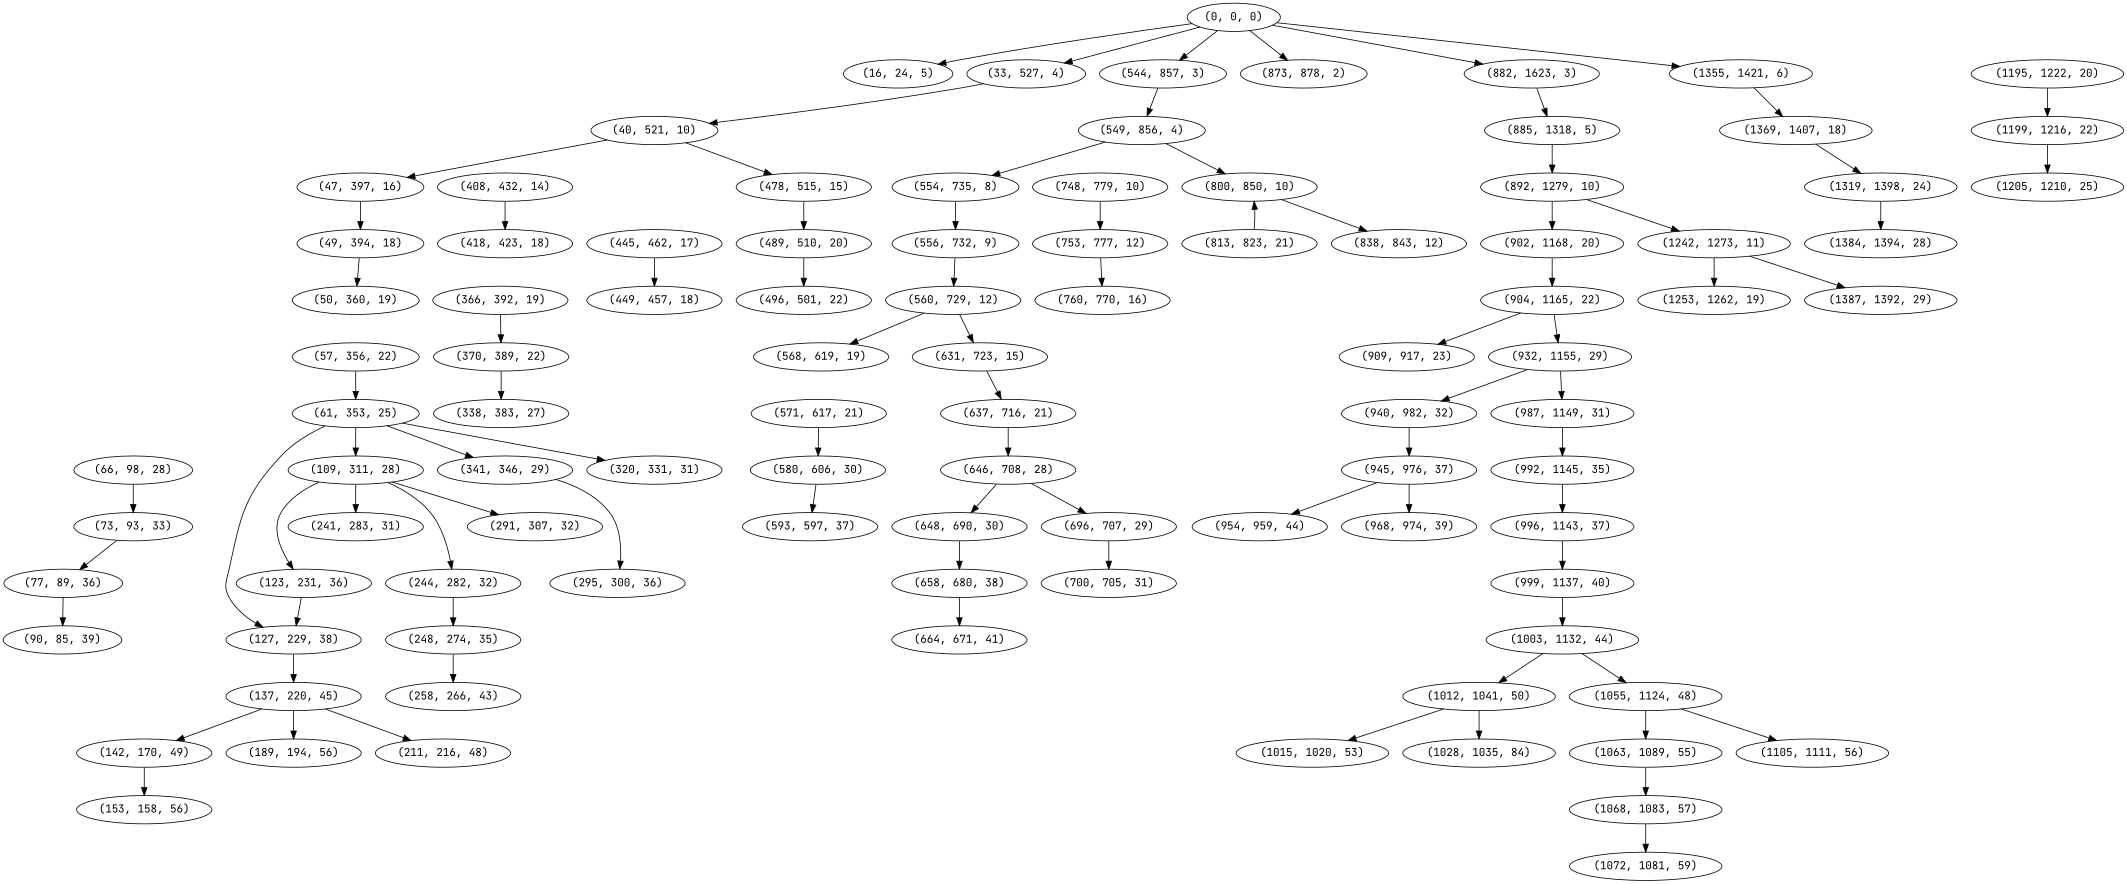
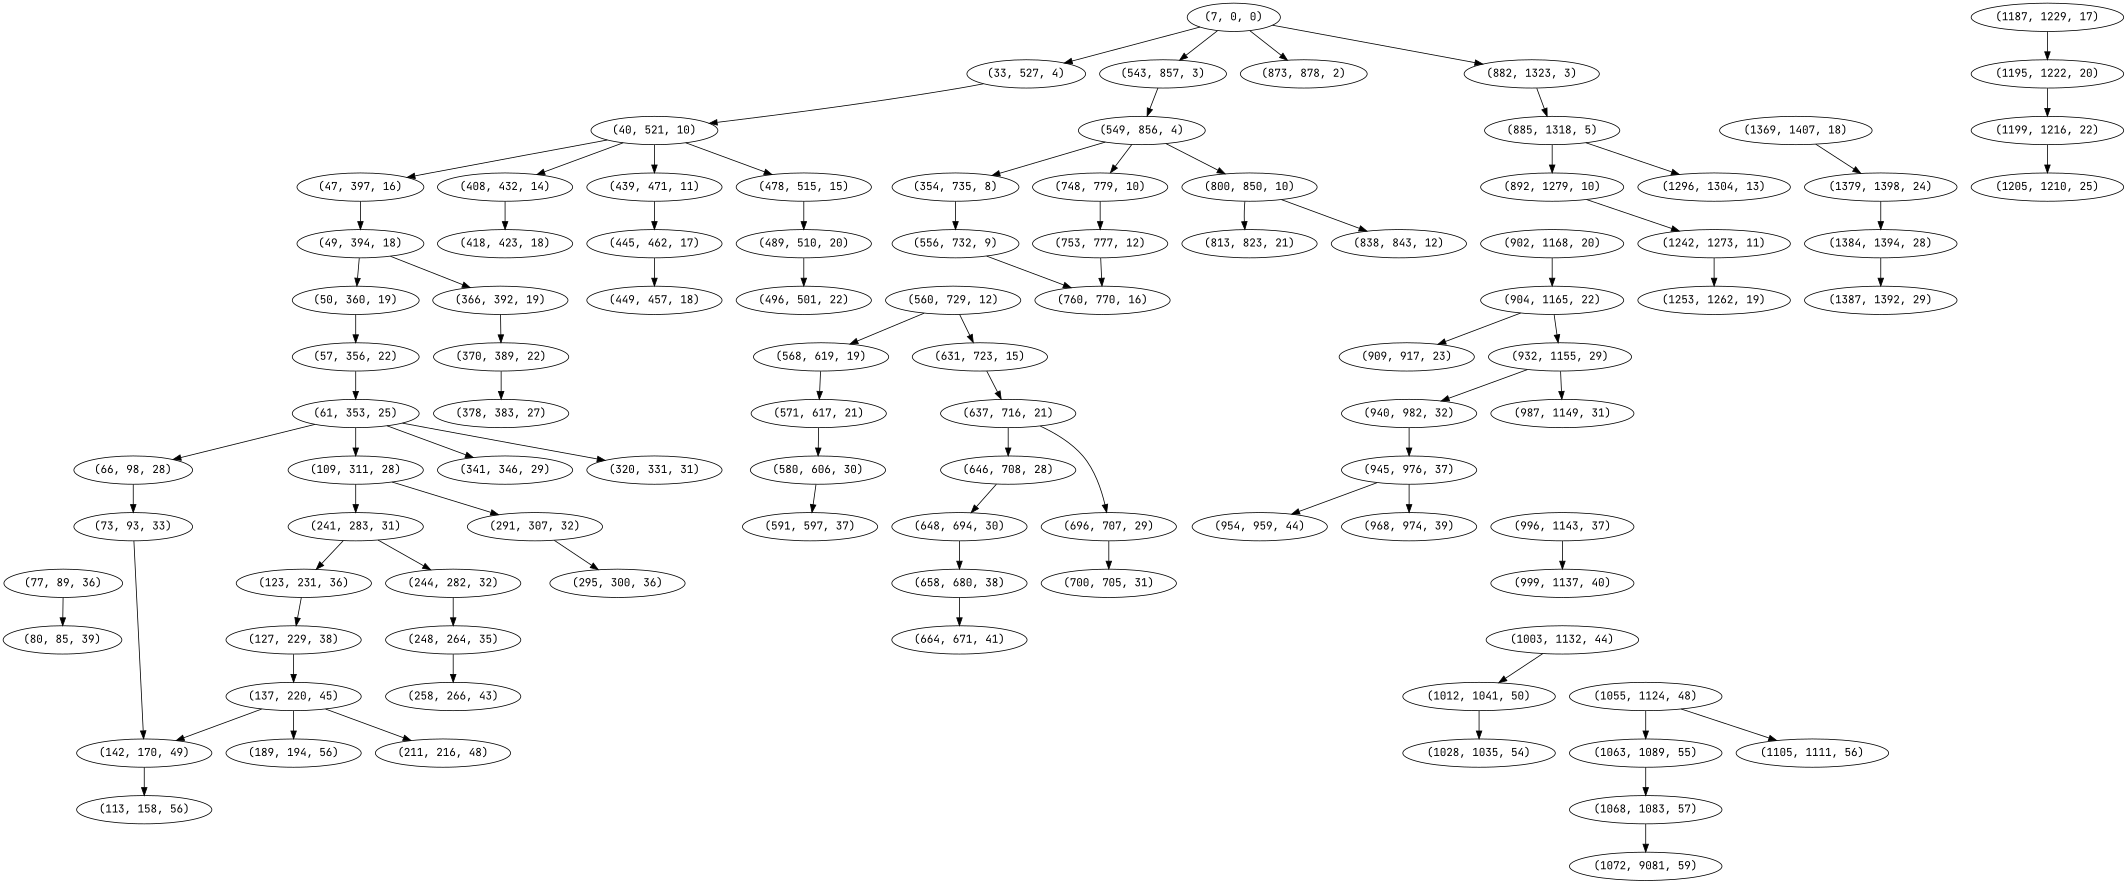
(1234, 17) -> (1234, 17)
none -> (2047, 17)
(898, 74) -> none
(1163, 74) -> (1163, 74)
(1532, 74) -> (1532, 74)
(1741, 74) -> none
none -> (1124, 155)
none -> (584, 157)
none -> (654, 187)
(956, 187) -> (956, 187)
none -> (1714, 187)
(1881, 187) -> (1881, 187)
(1552, 212) -> none
(1255, 219) -> (1244, 212)
(954, 268) -> (1025, 271)
none -> (427, 270)
(1794, 271) -> (1881, 268)
none -> (356, 325)
none -> (820, 381)
(501, 413) -> (501, 413)
(1562, 470) -> none
(1055, 497) -> (1083, 457)
(605, 507) -> (573, 553)
(431, 513) -> (401, 553)
(243, 514) -> (248, 441)
(280, 514) -> (332, 552)
(810, 527) -> (810, 527)
(959, 527) -> (959, 527)
(101, 553) -> (139, 636)
(1562, 608) -> none
(62, 640) -> (62, 640)
(453, 640) -> (453, 640)
(1601, 666) -> none
(1312, 753) -> none
(1479, 753) -> (1479, 753)
(144, 810) -> (144, 810)
(1646, 866) -> (1646, 866)
